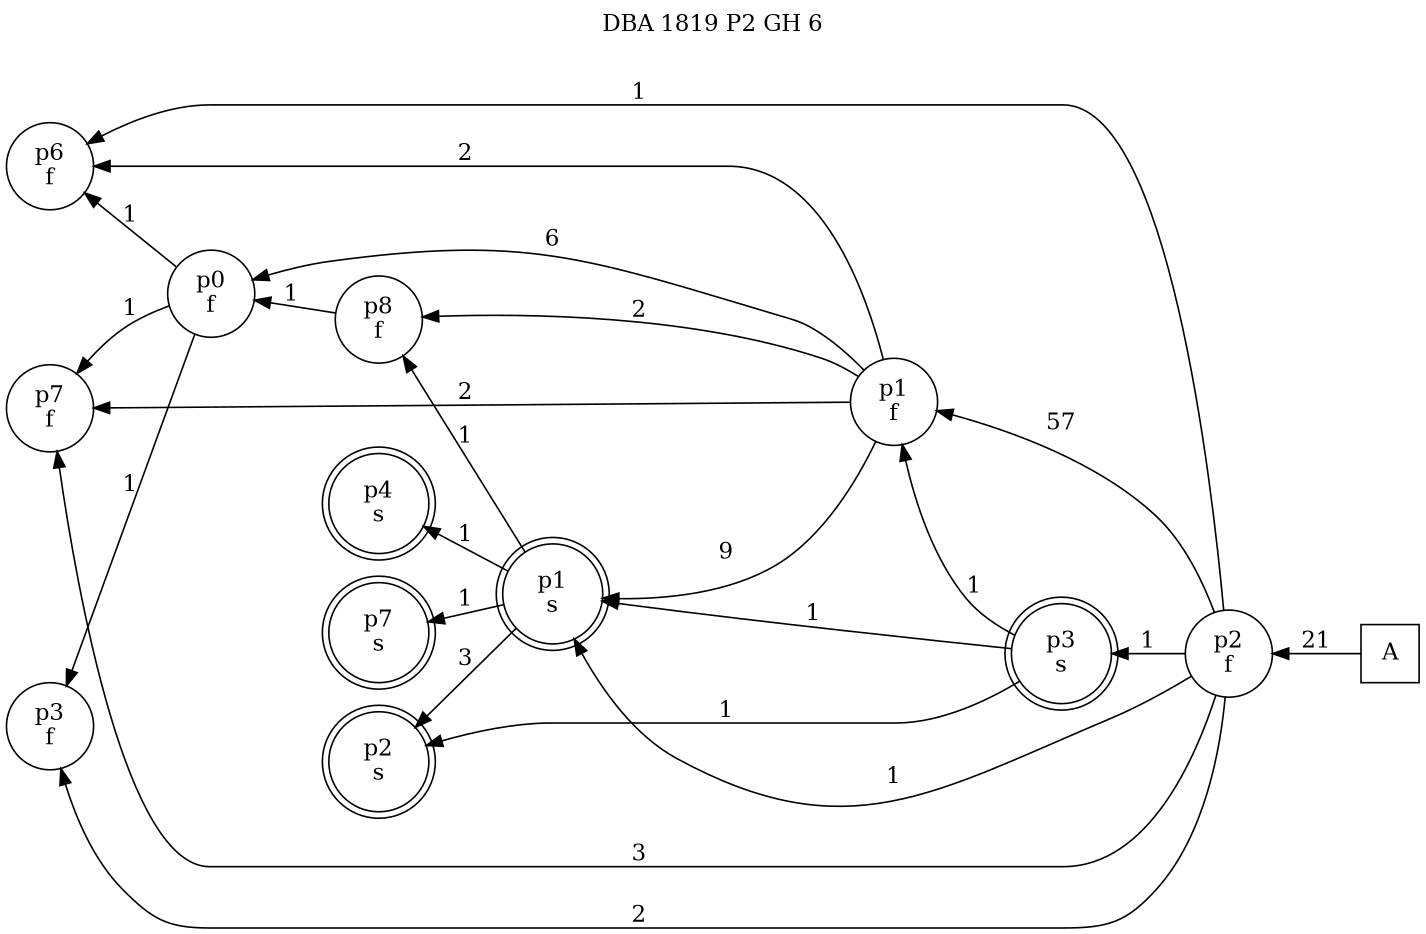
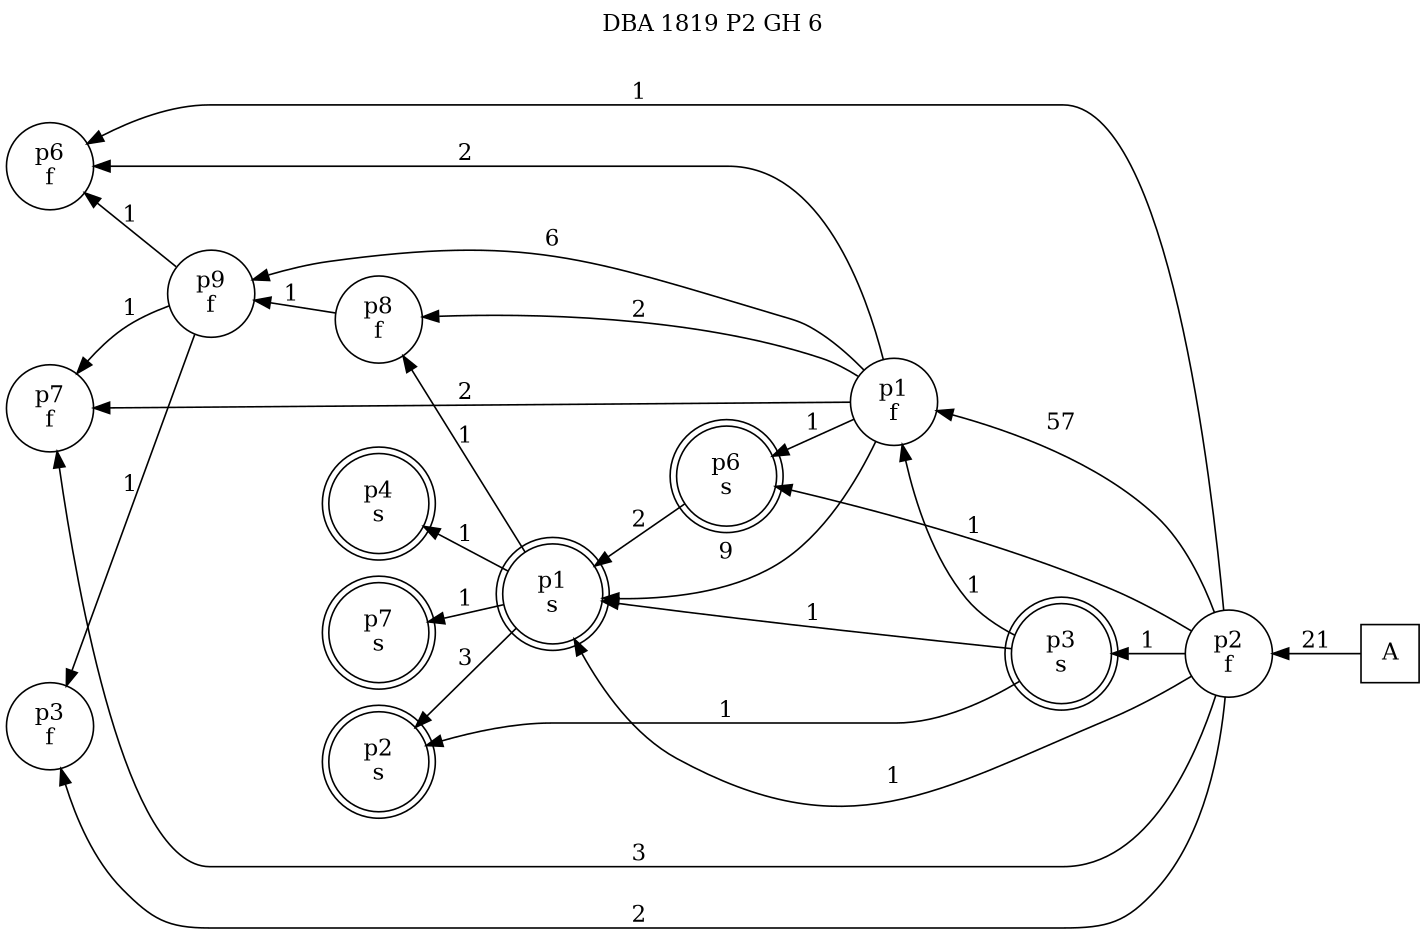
(211, 294) -> (211, 294)
none -> (727, 476)
